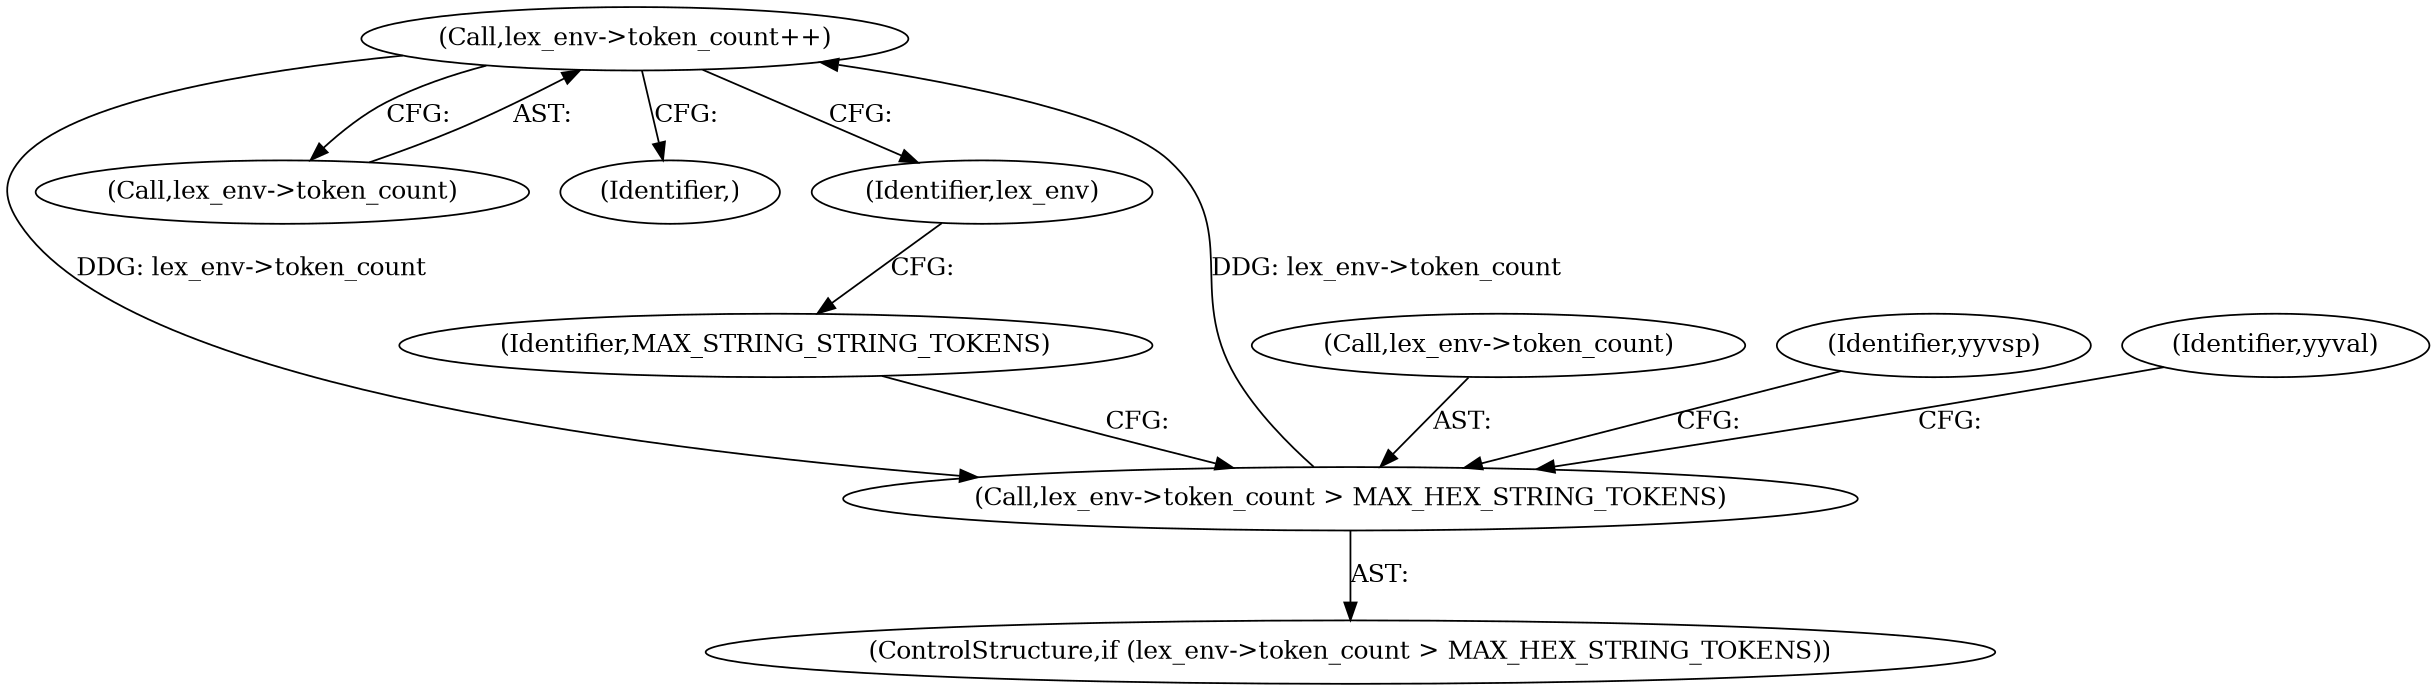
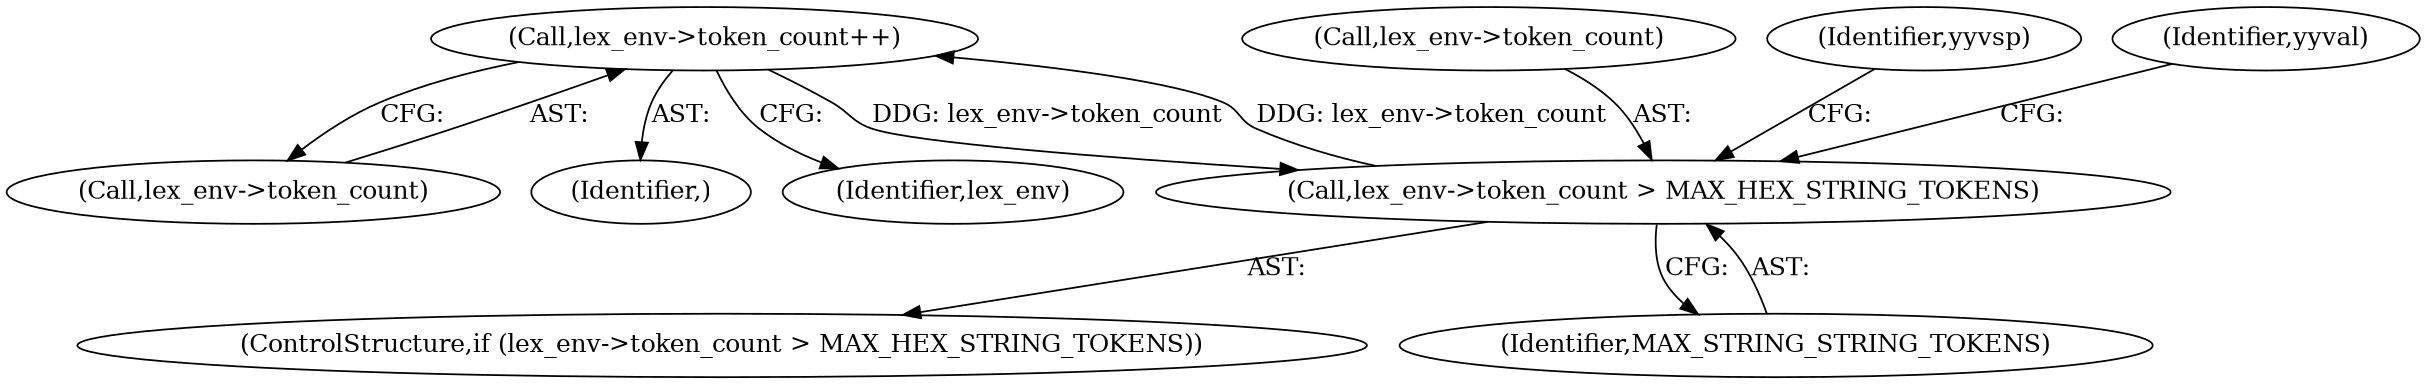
(690, 115) -> (685, 115)
(887, 263) -> (1659, 268)
(1142, 422) -> (1785, 269)
